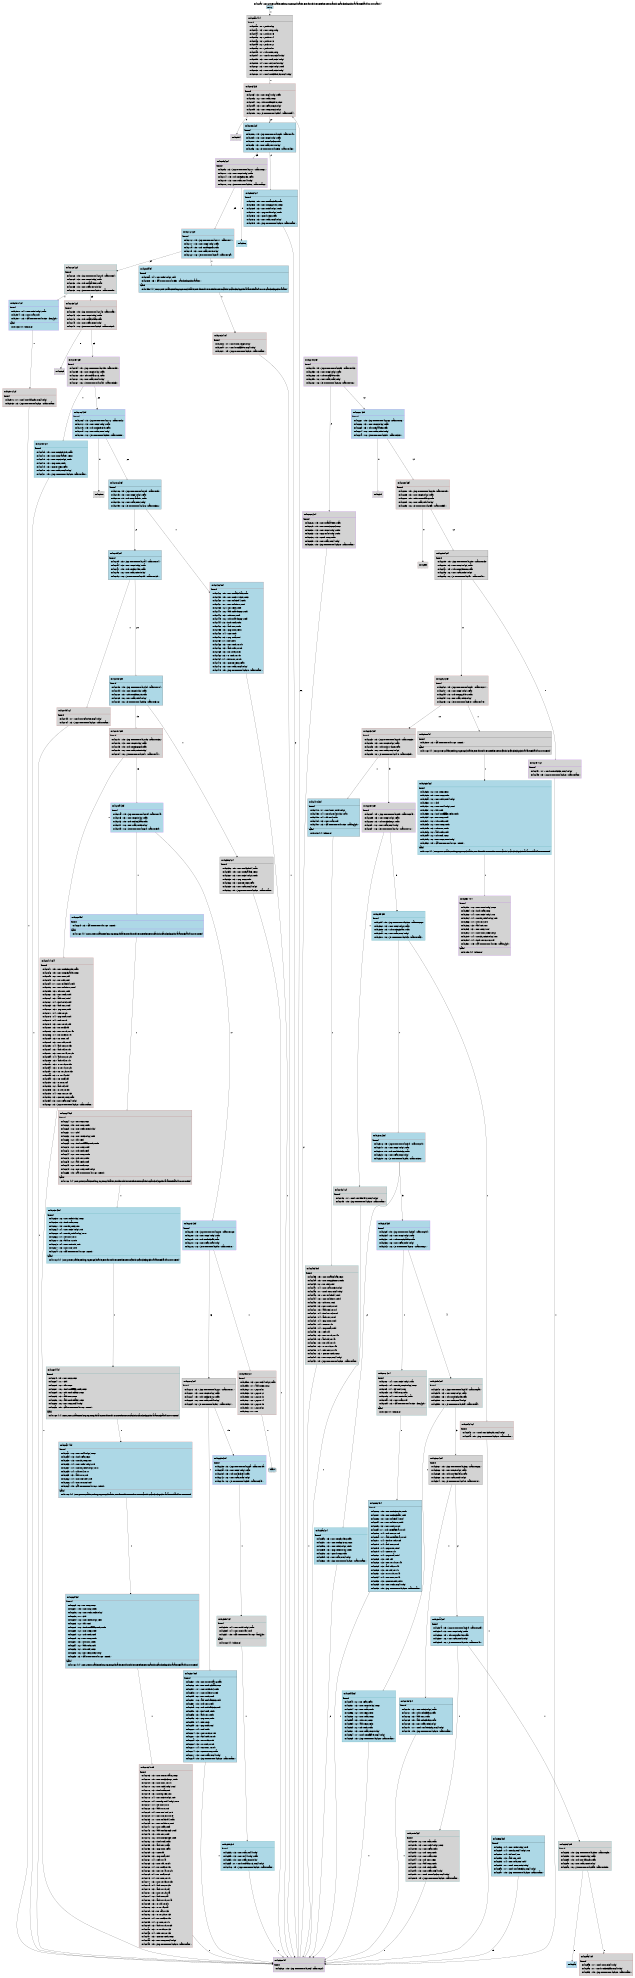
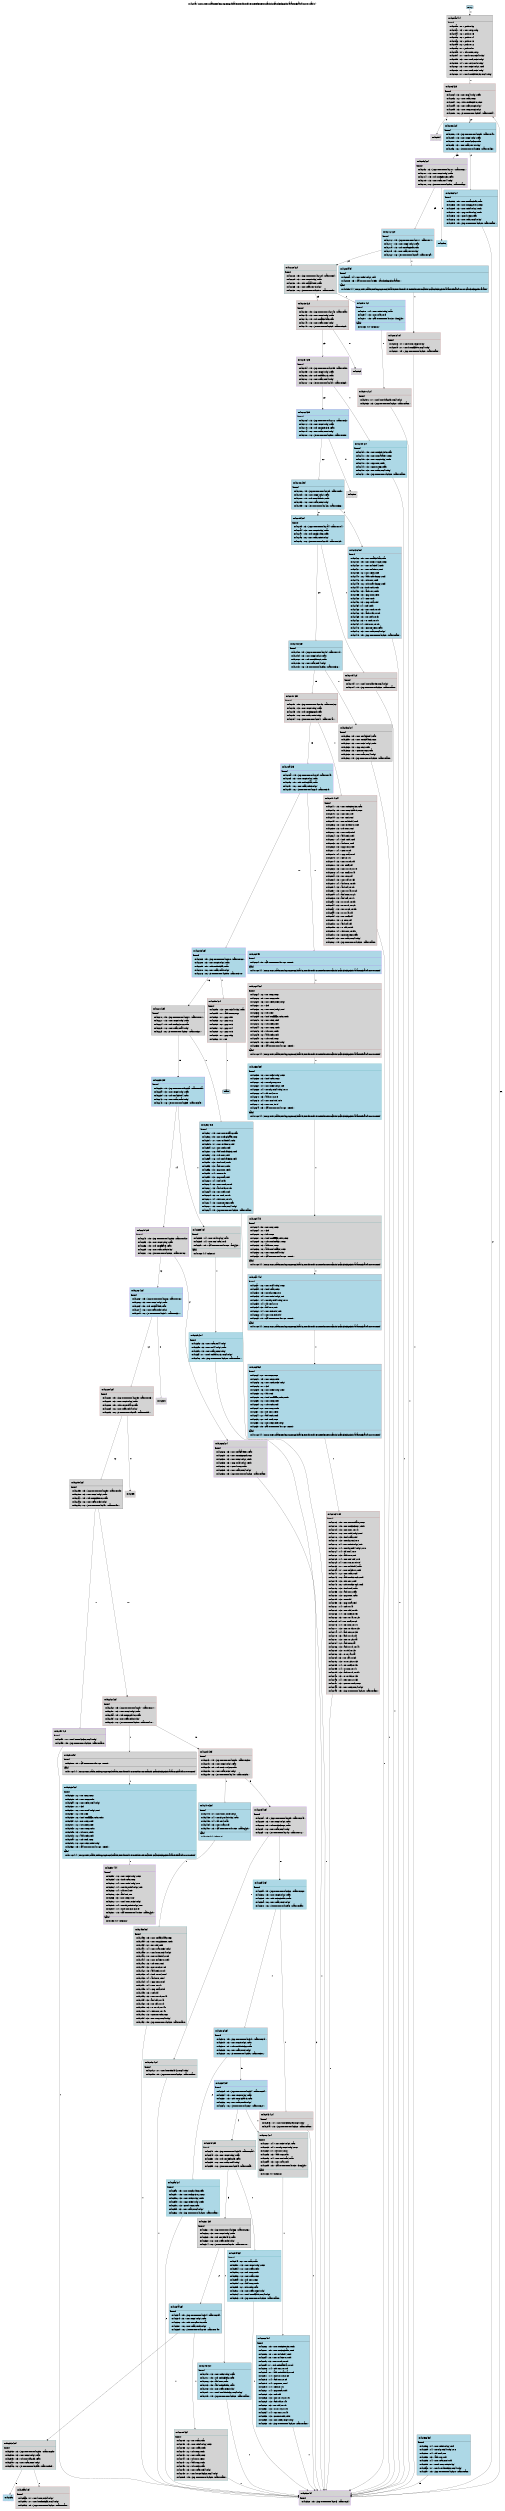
none -> (170, 1166)
